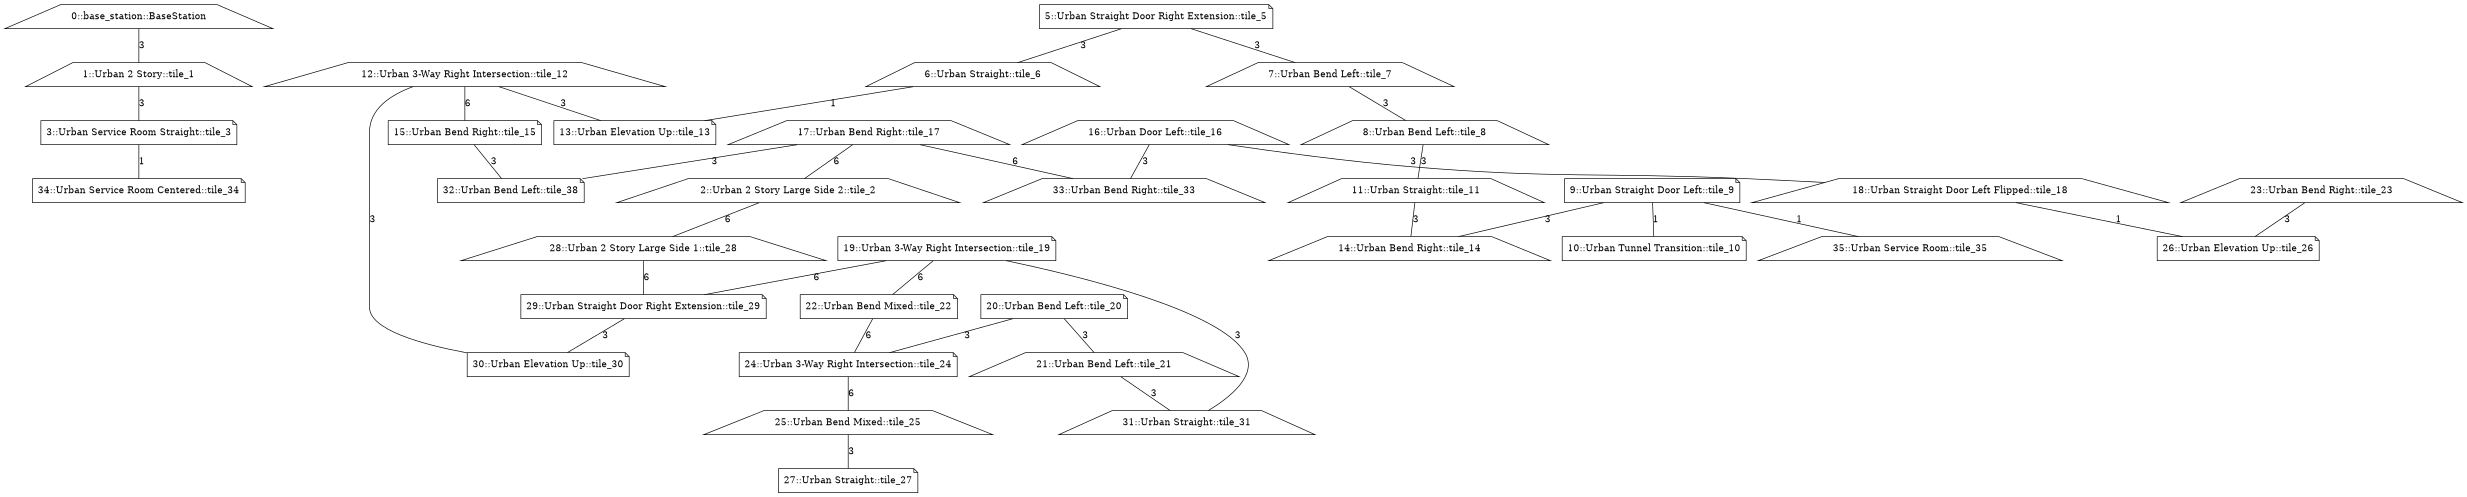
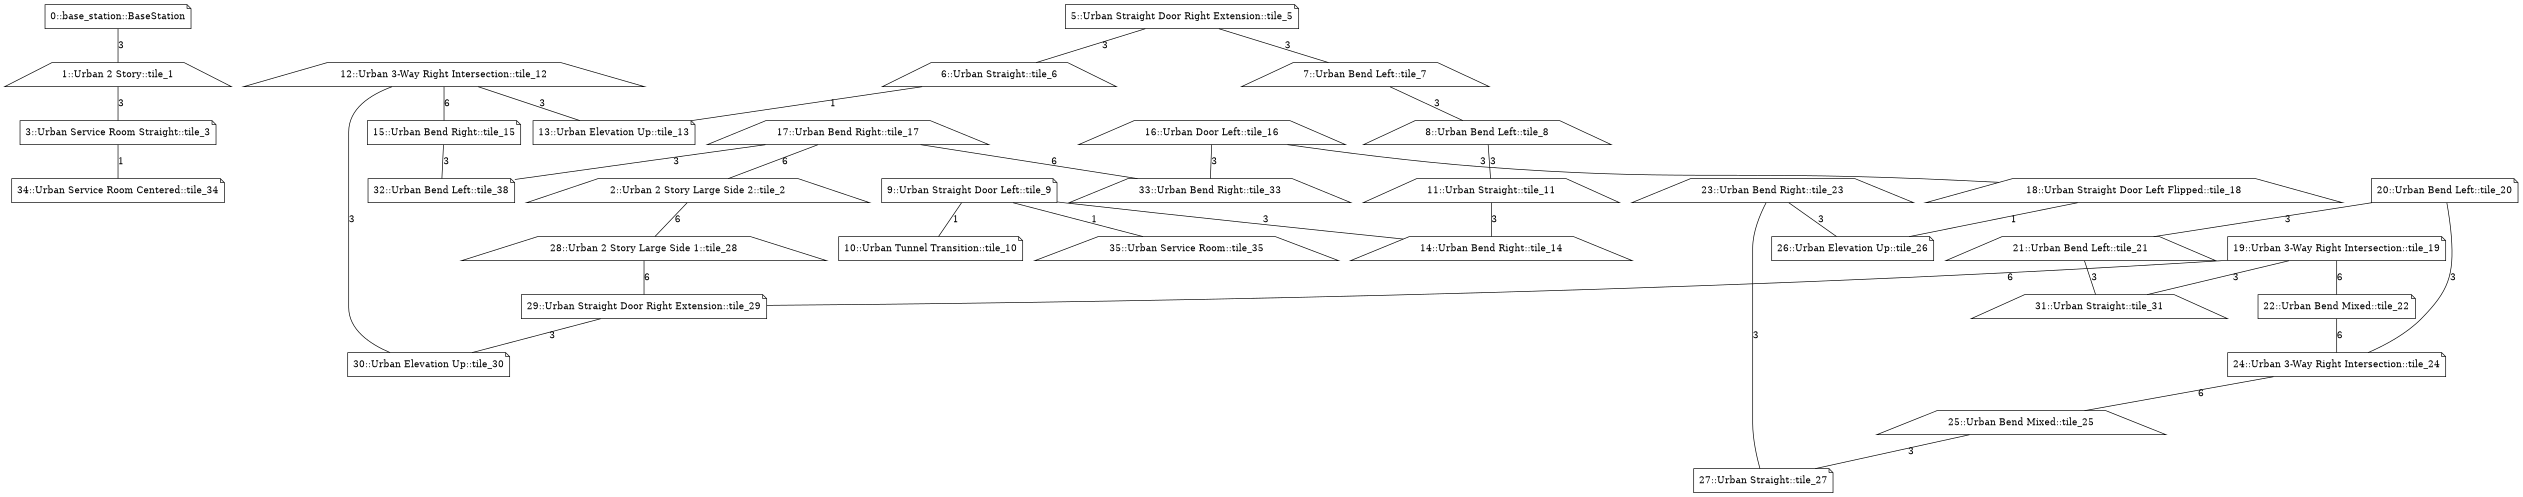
(139, 17) -> (118, 17)
none -> (1753, 335)
